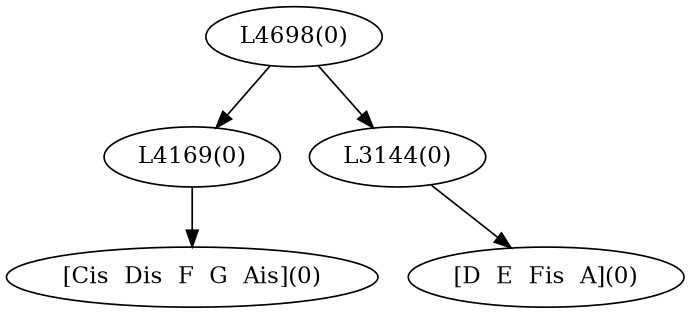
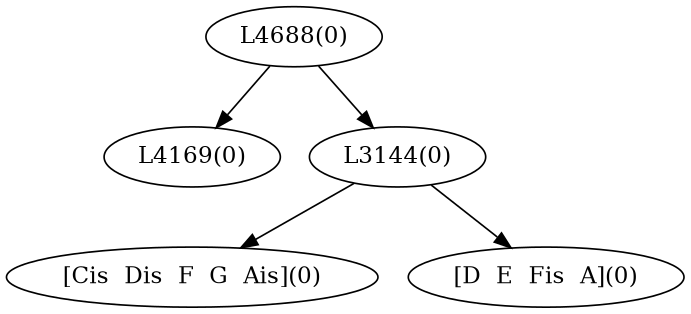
(294, 37) -> (294, 37)
(192, 209) -> (305, 211)
